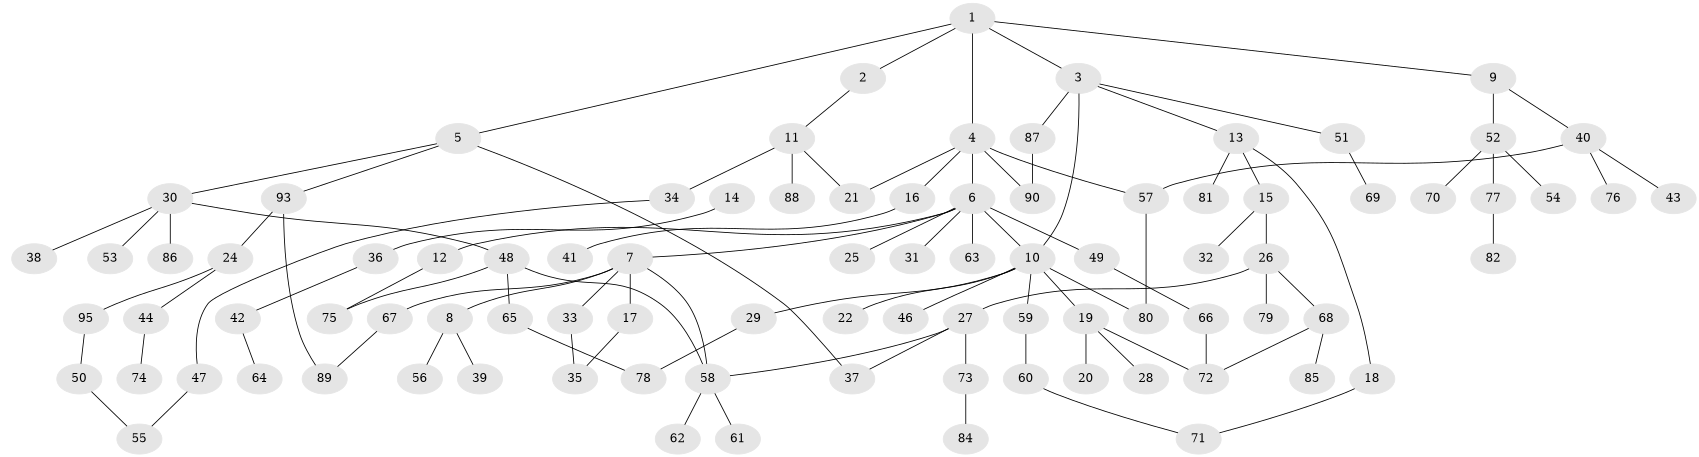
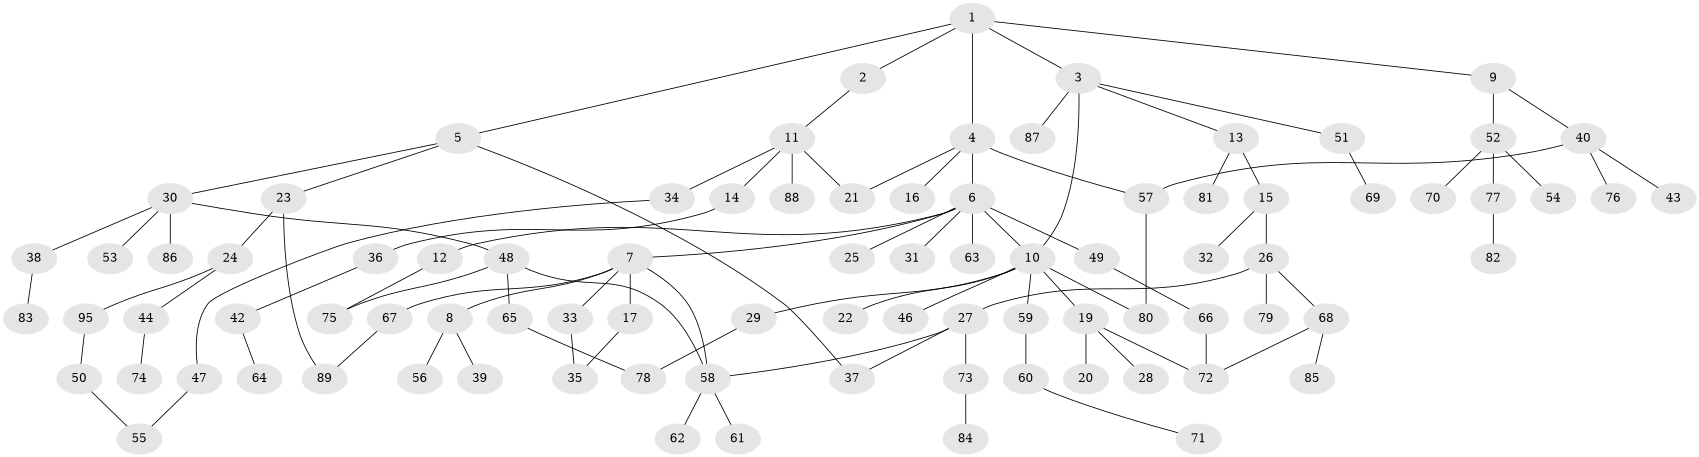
none -> (762, 169)
(284, 199) -> (284, 199)
(1033, 199) -> none
(570, 259) -> none
none -> (26, 319)
(1372, 379) -> none
